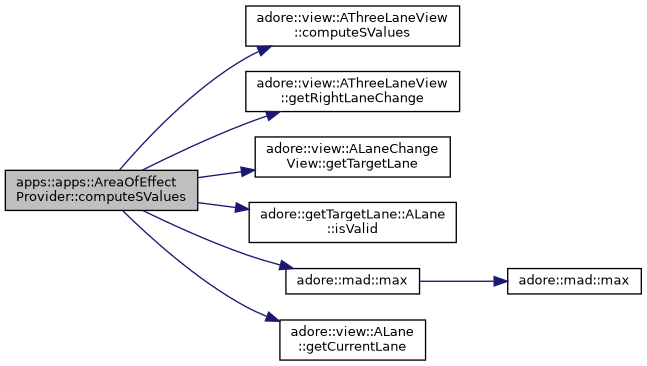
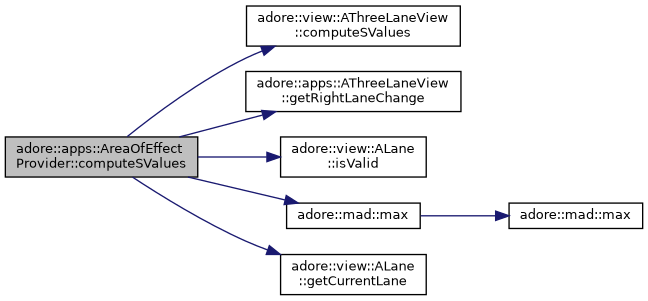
(353, 92) -> (353, 92)
(353, 157) -> none
(102, 190) -> (102, 157)
(353, 222) -> (353, 157)
